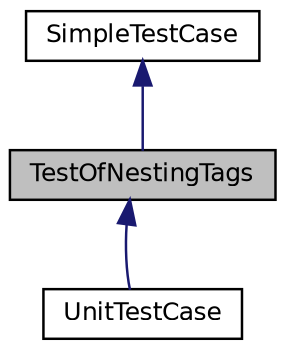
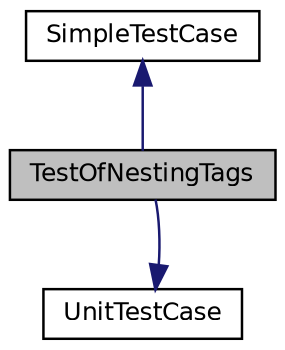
(126, 257) -> (159, 232)
